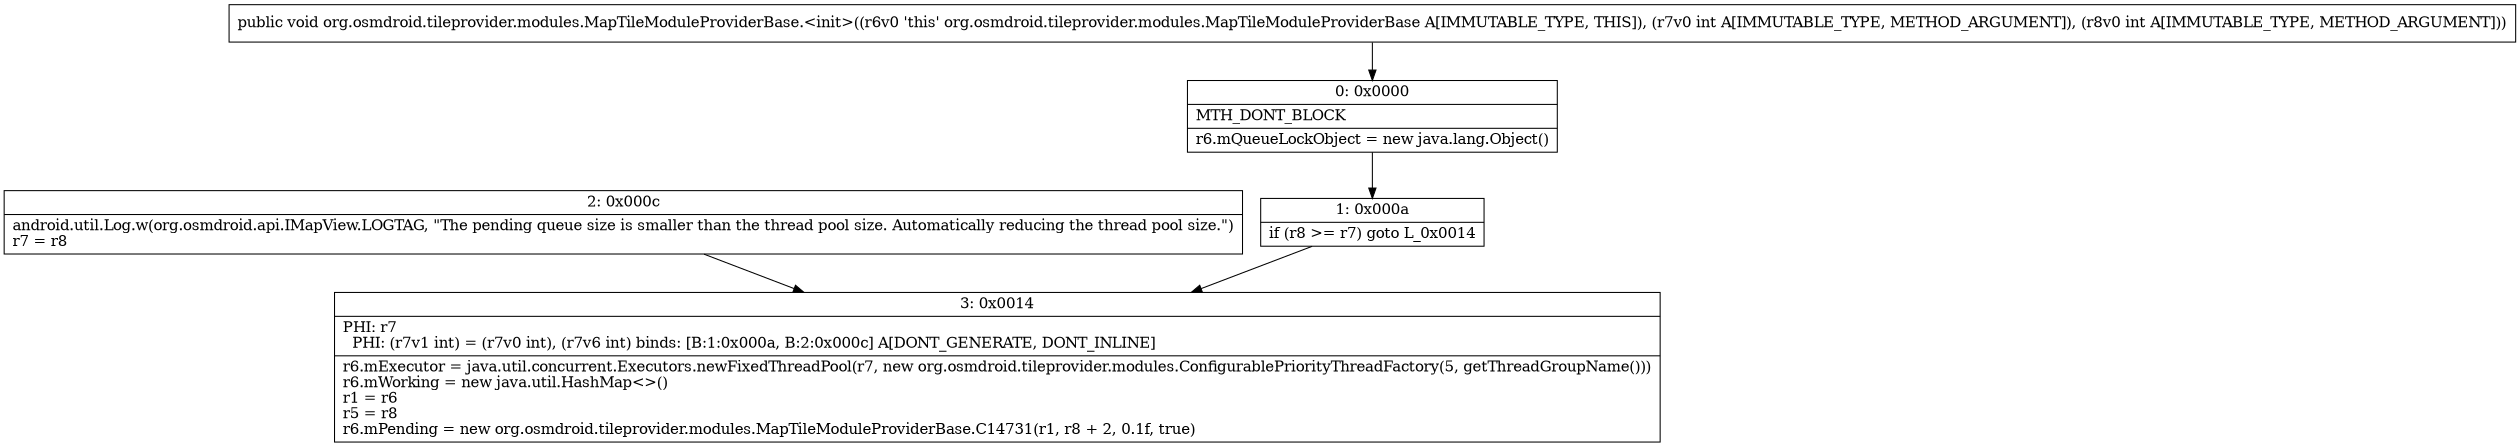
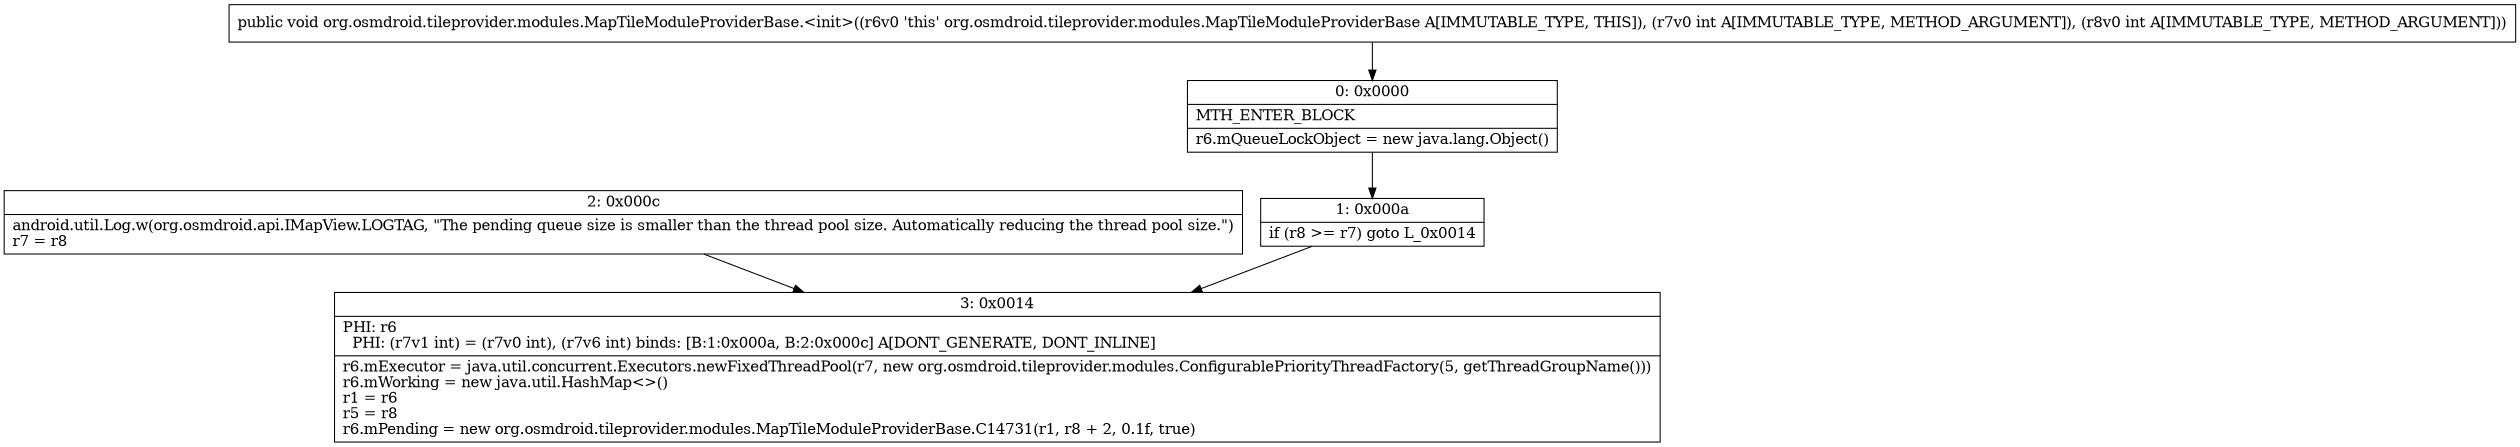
(1271, 116) -> (1276, 116)
(372, 328) -> (372, 328)
